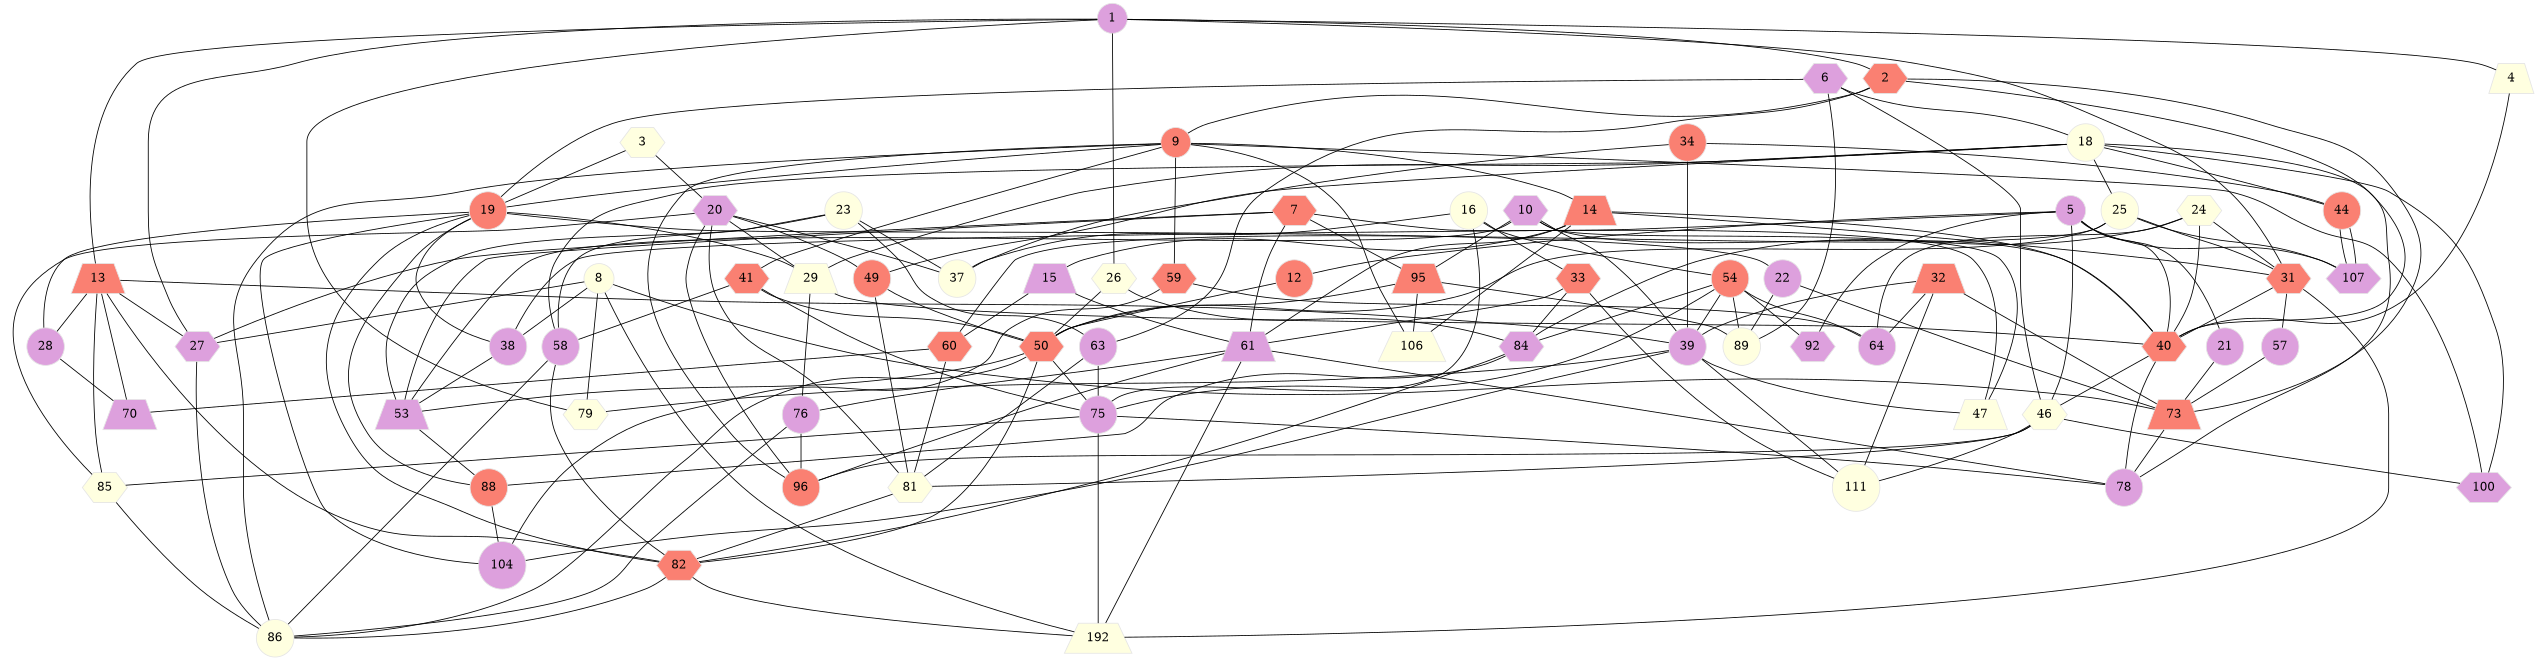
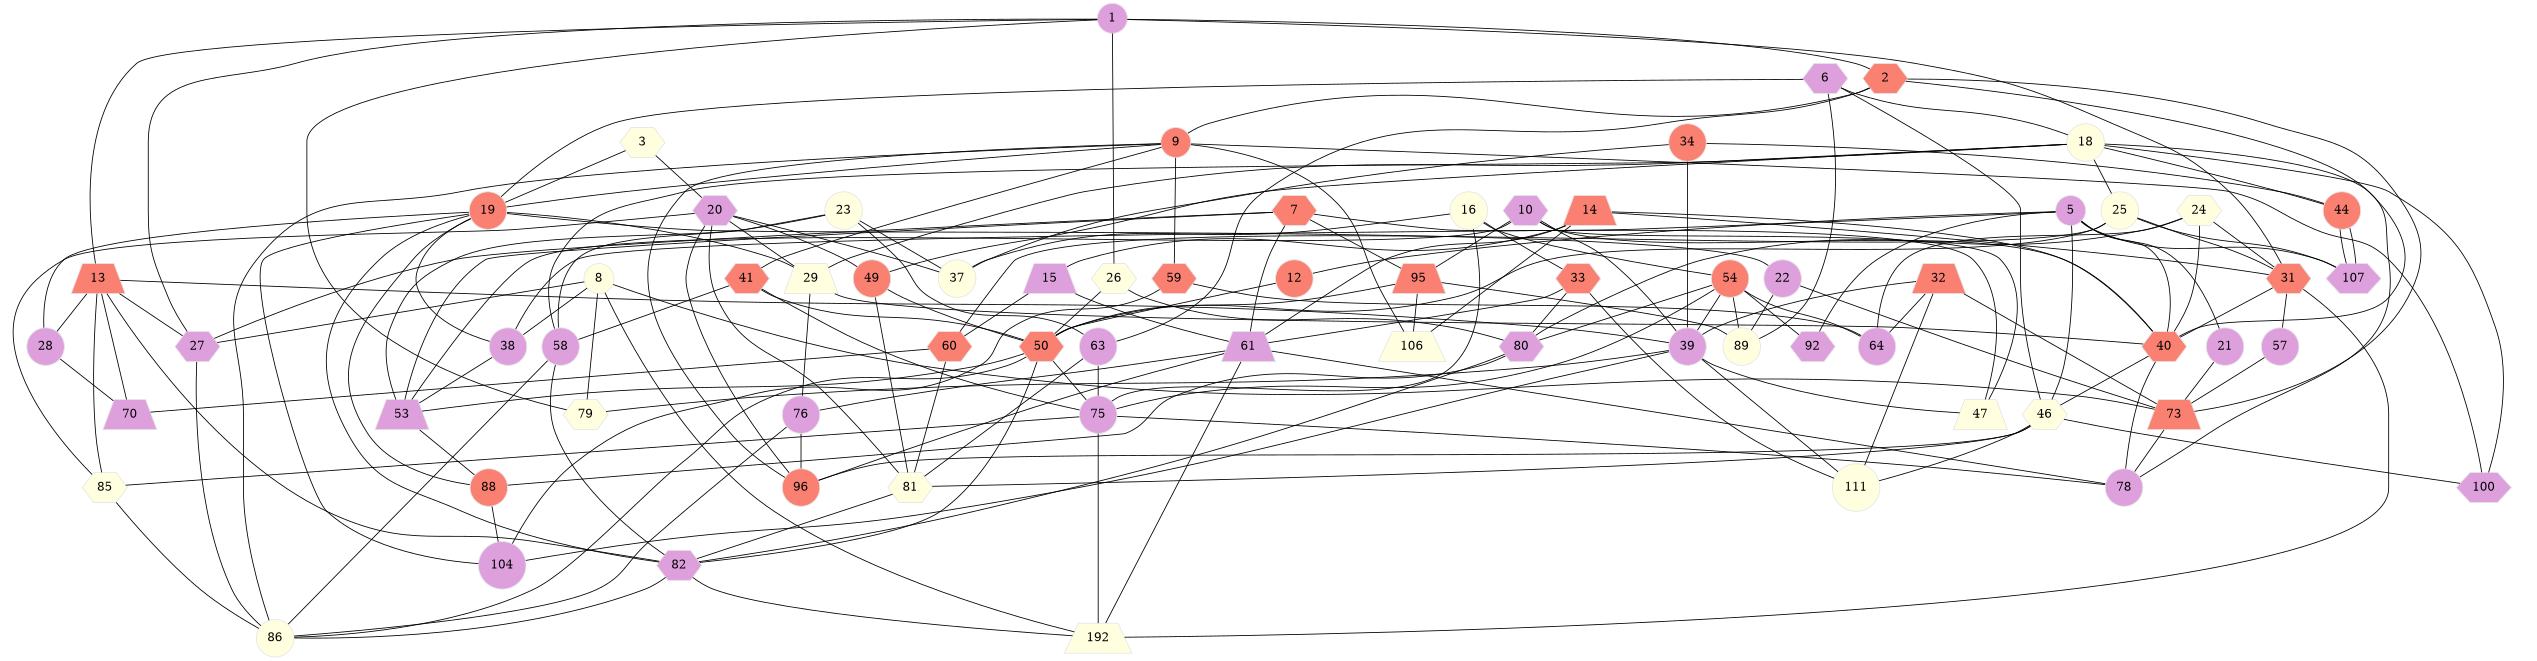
(2511, 78) -> none
(1384, 156) -> none
(1521, 347) -> (1521, 347)
(679, 565) -> (679, 565)
